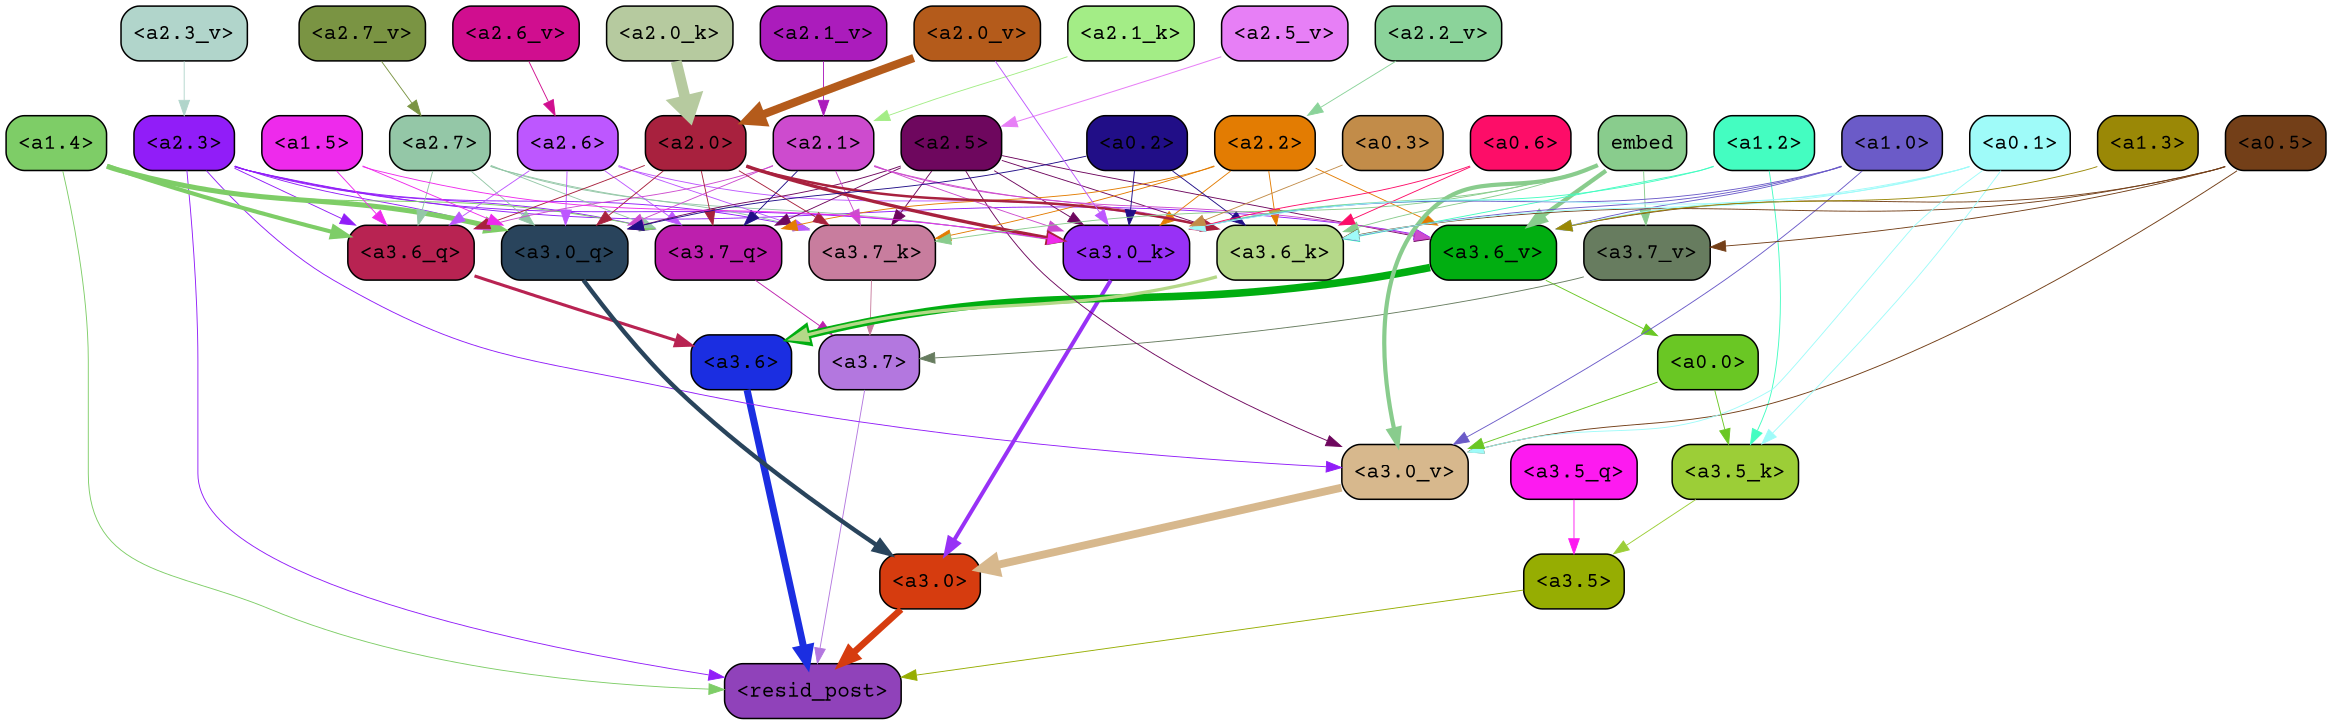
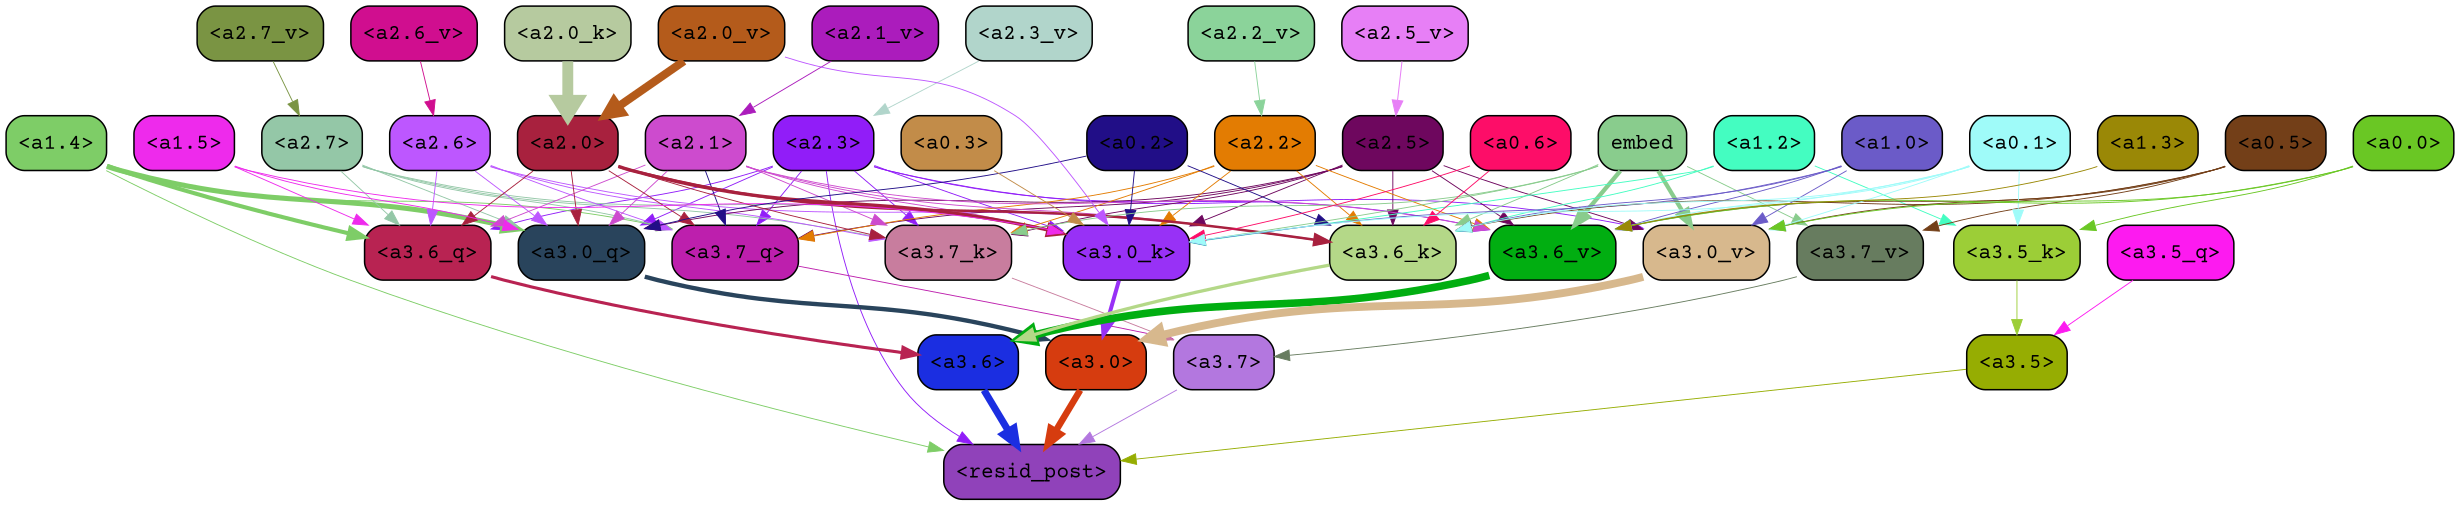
(1131, 33) -> none
(1595, 305) -> (1993, 202)
